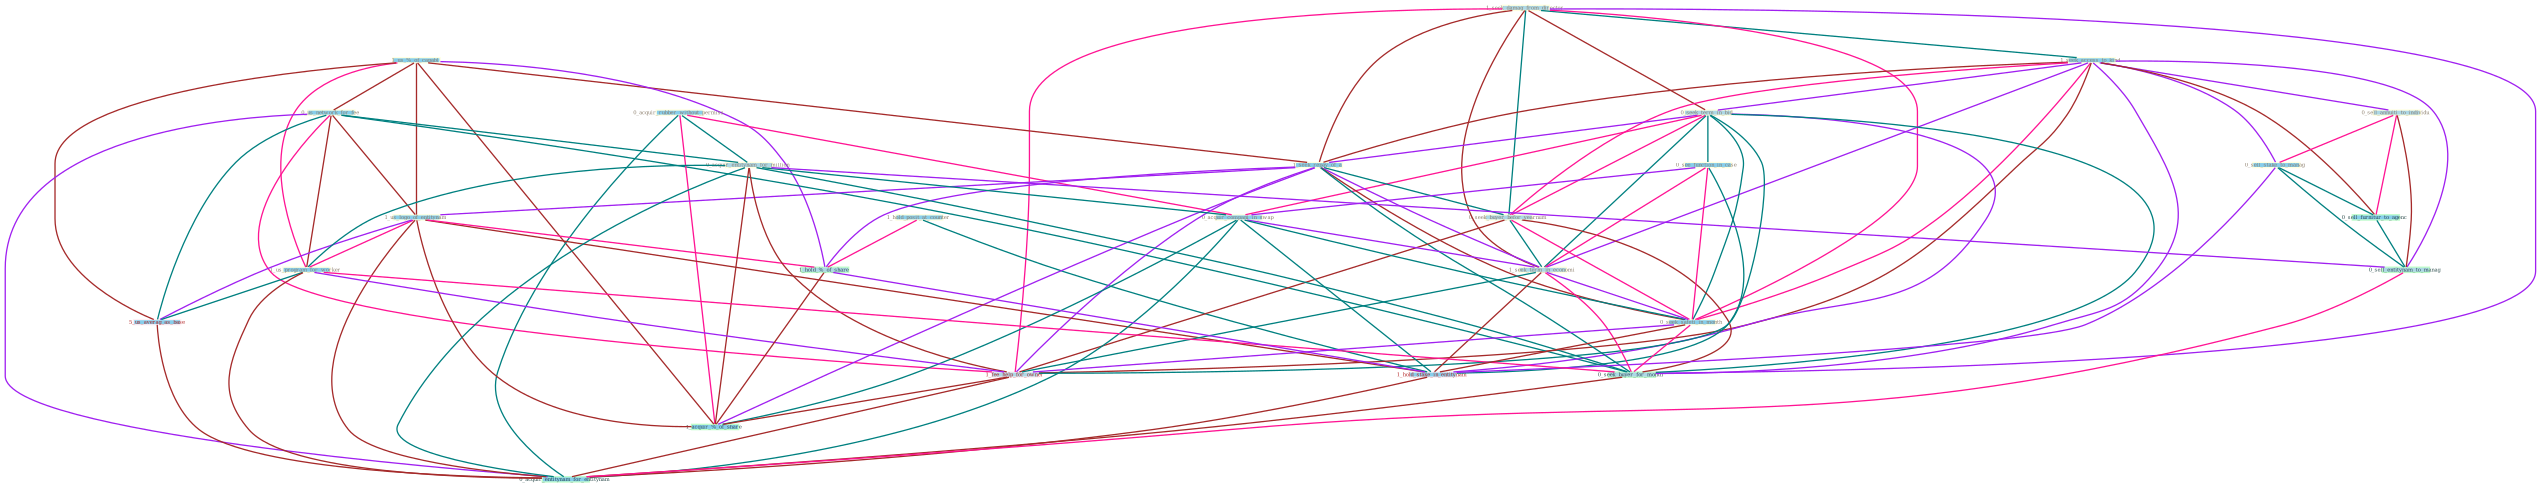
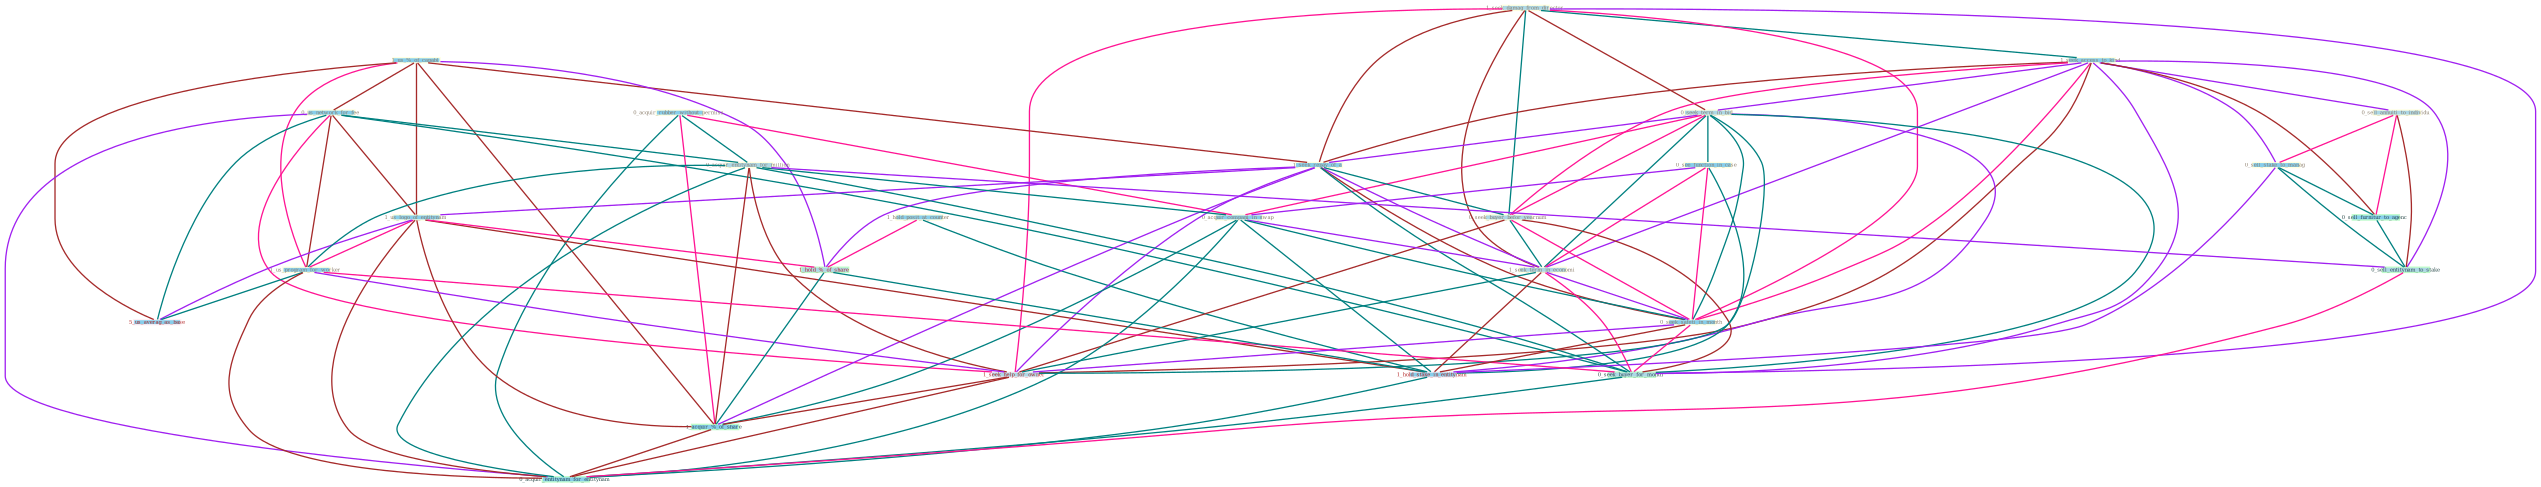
(825, 270) -> (825, 270)
(2406, 270) -> (2406, 270)
(1129, 322) -> (1129, 322)
(781, 333) -> (781, 333)
(1015, 375) -> (1015, 375)
(1338, 413) -> (1338, 413)
(199, 430) -> (644, 452)
(1011, 446) -> (1011, 446)
